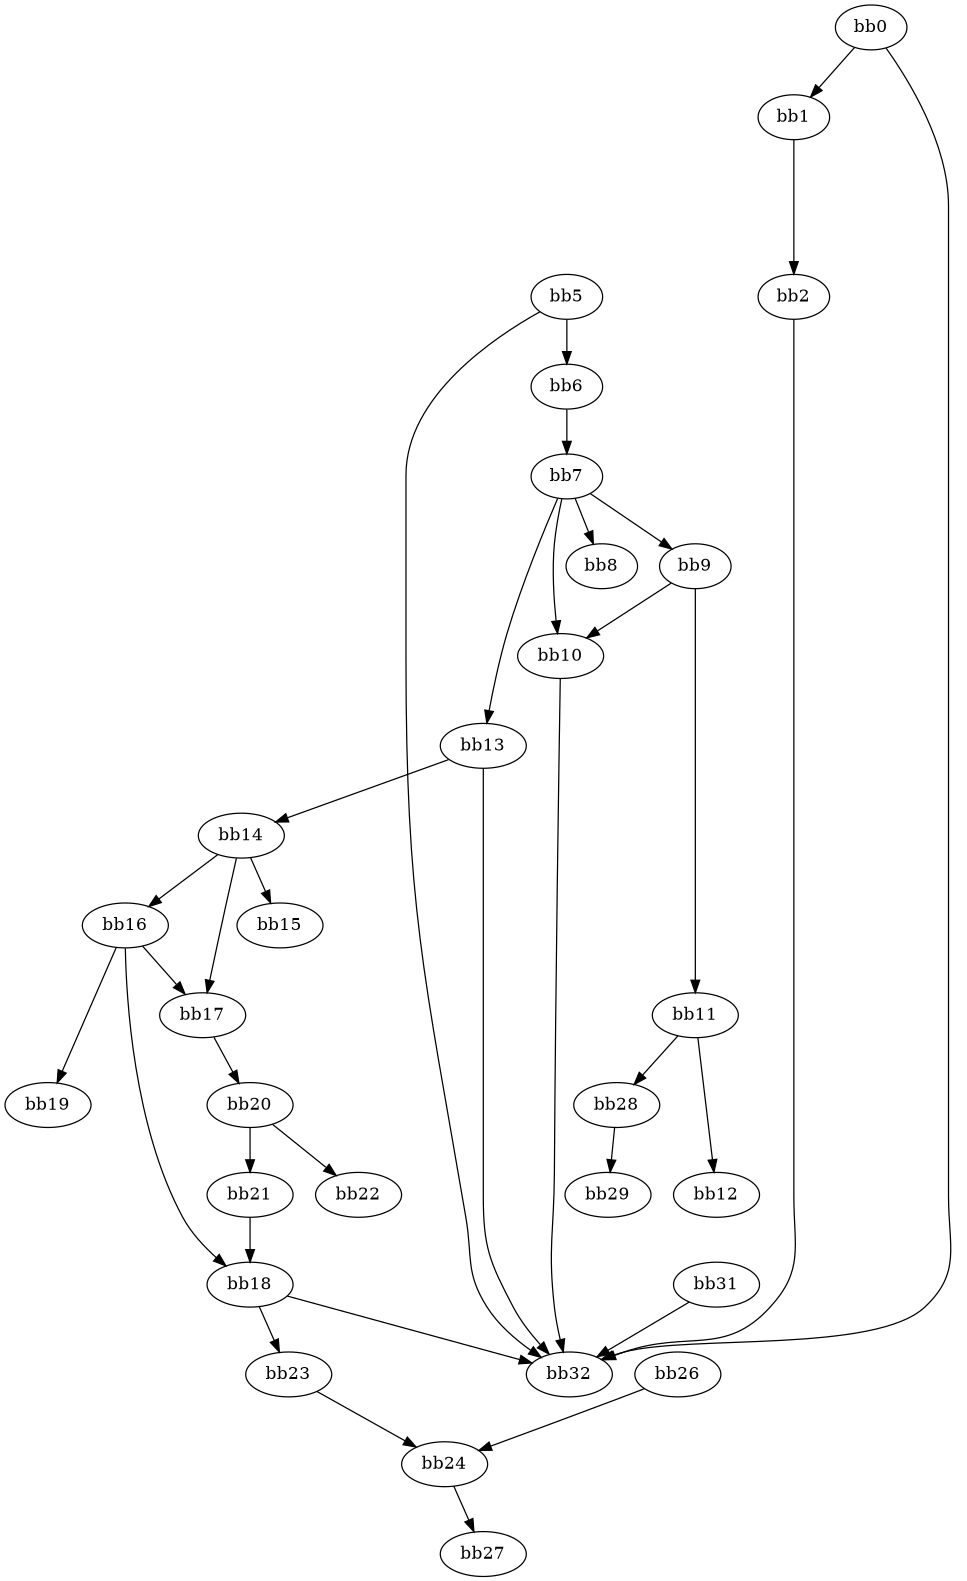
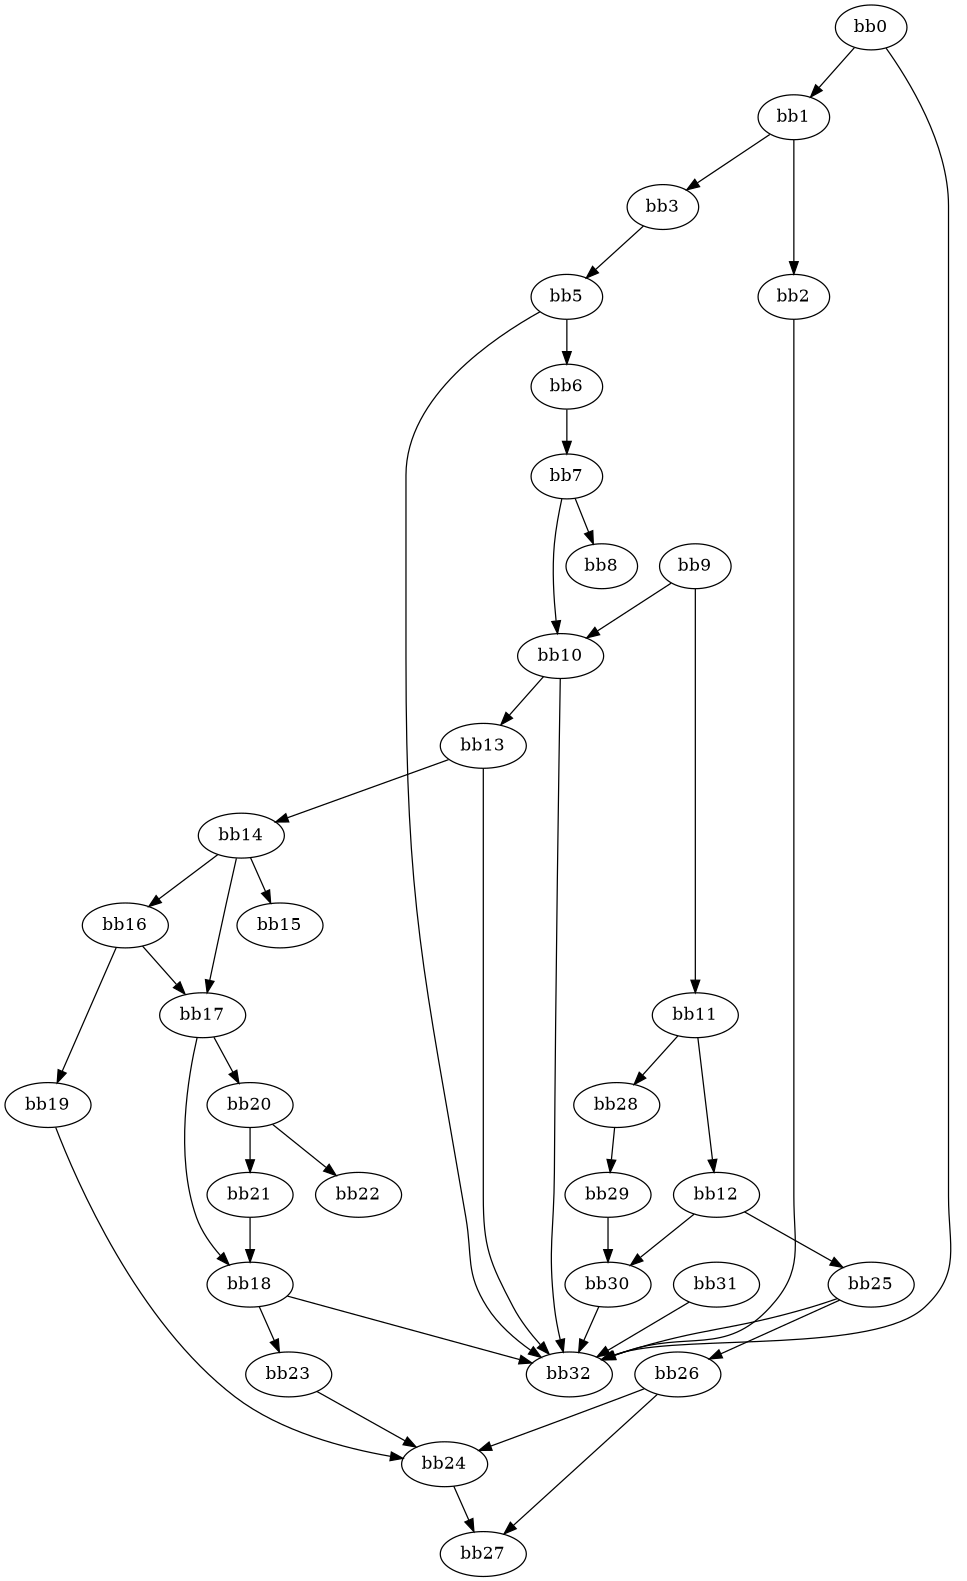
none -> (663, 207)
(626, 518) -> none
(517, 603) -> (526, 696)
(145, 1112) -> (185, 1150)
none -> (608, 1285)
none -> (871, 1285)
none -> (178, 1341)
none -> (585, 1460)
